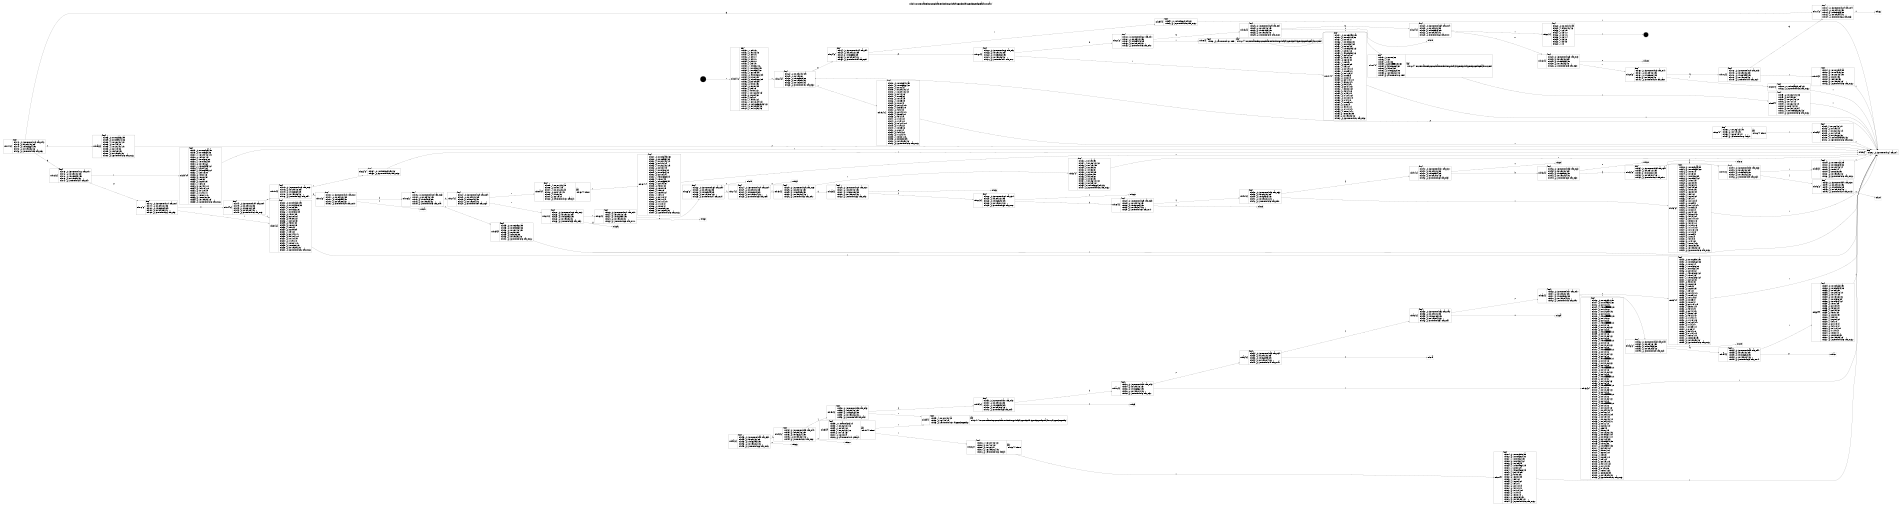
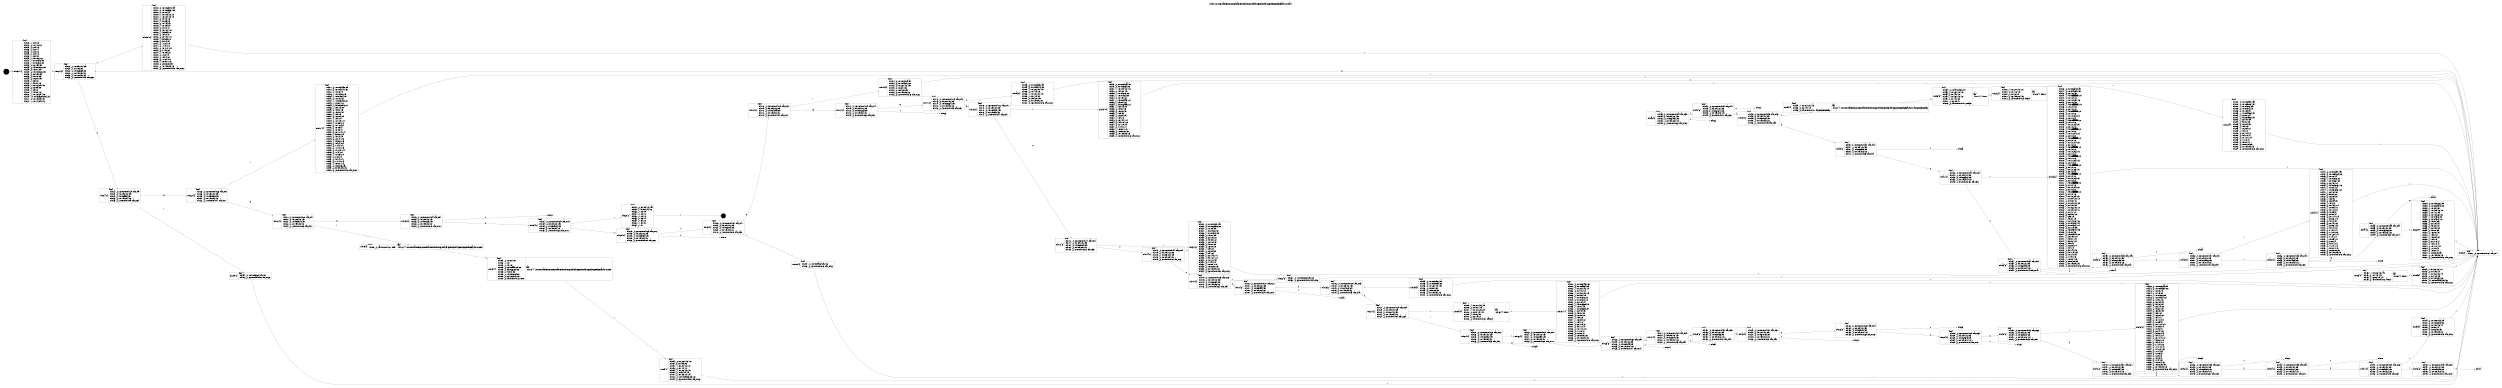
(872, 14) -> (899, 107)
(1089, 174) -> none
(703, 219) -> none
(899, 427) -> (1916, 101)
